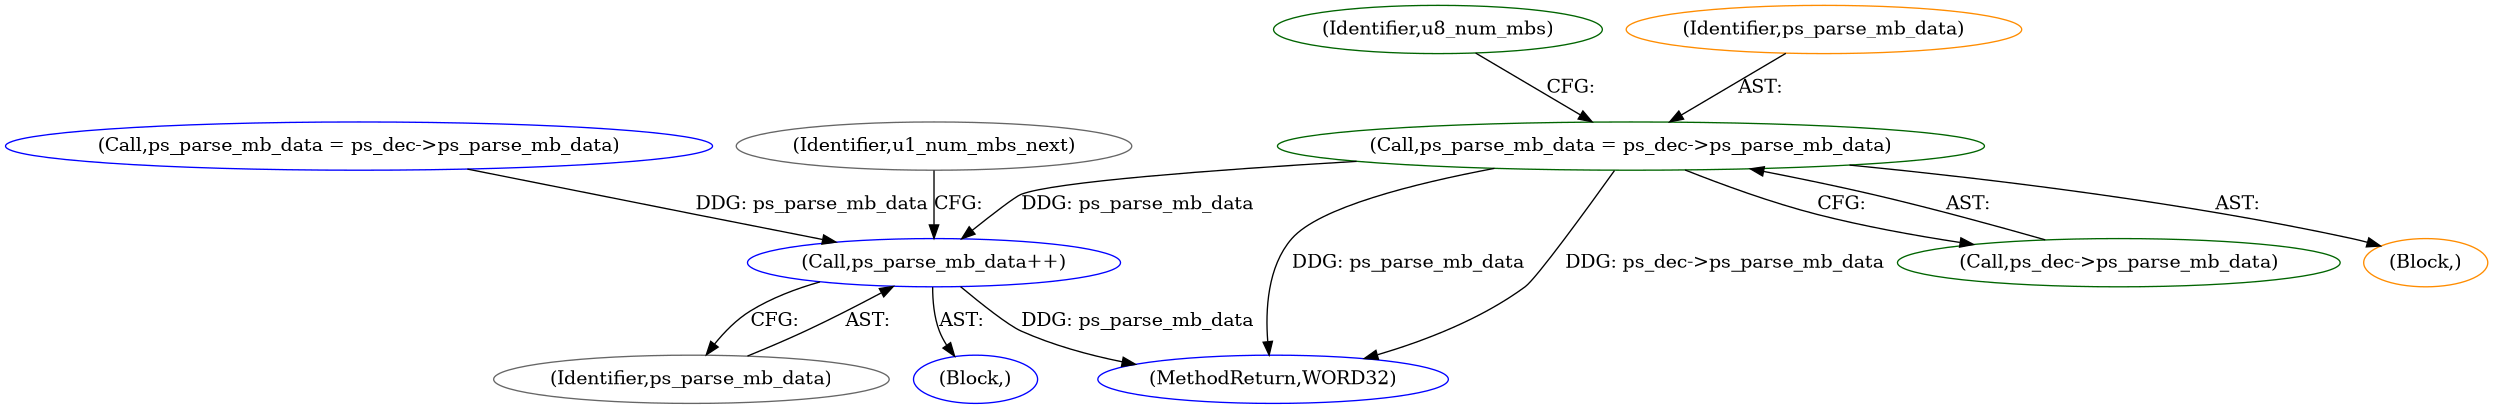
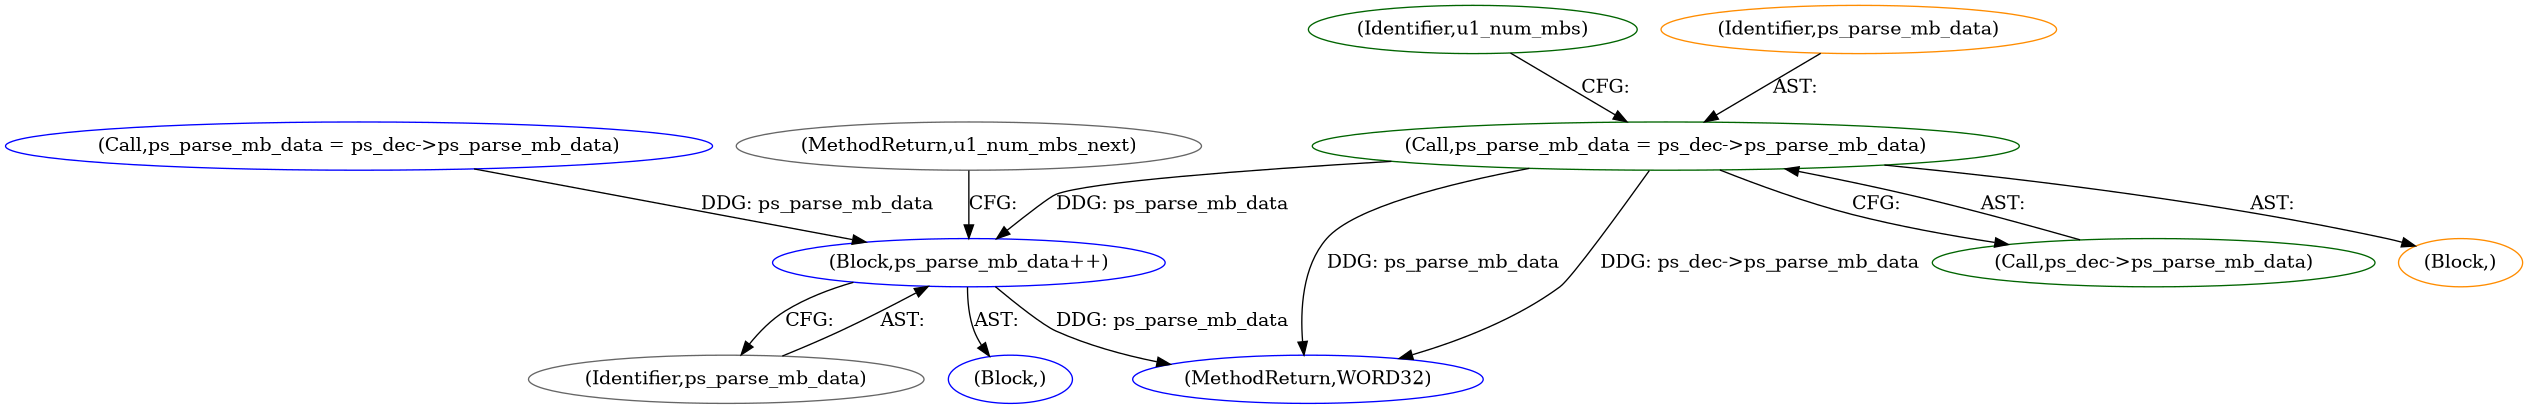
(1438, 29) -> (1473, 29)
(934, 146) -> (969, 146)
(934, 263) -> (969, 263)
